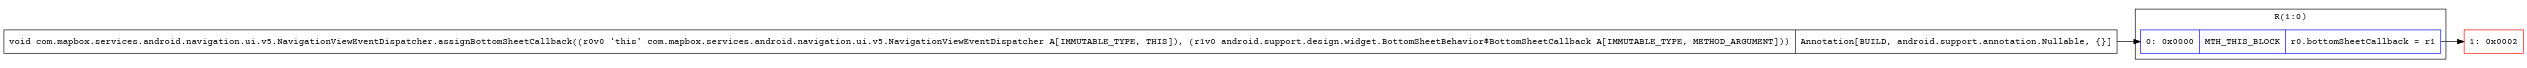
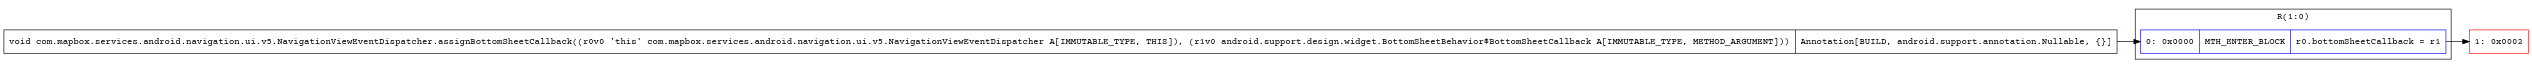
(2242, 41) -> (2245, 41)
